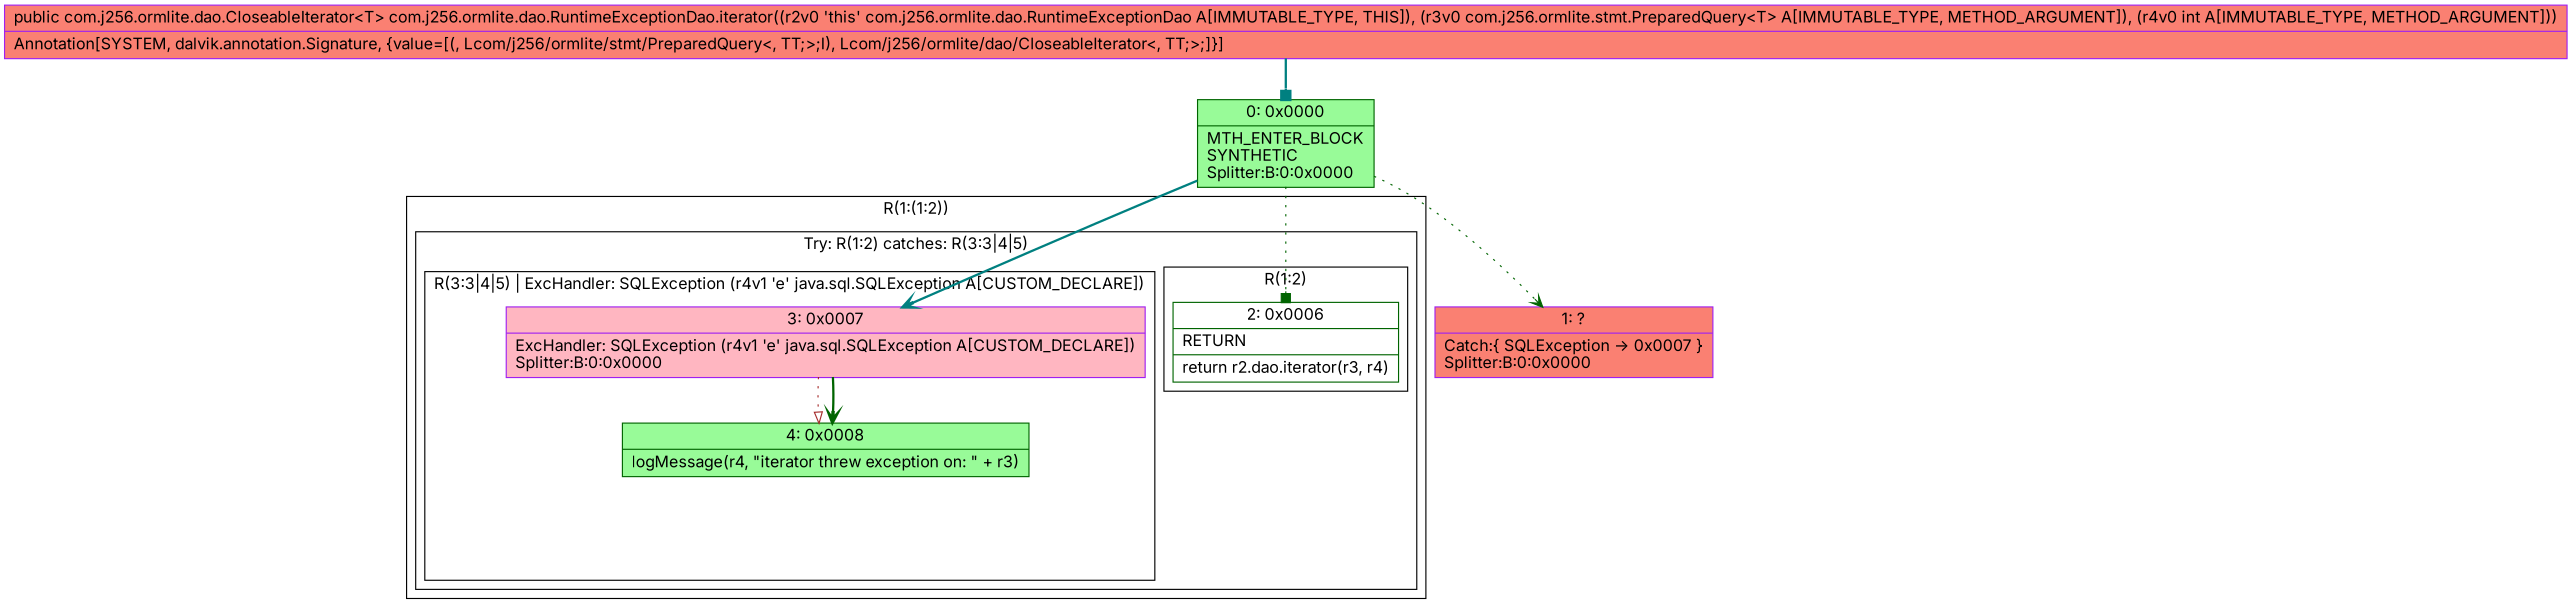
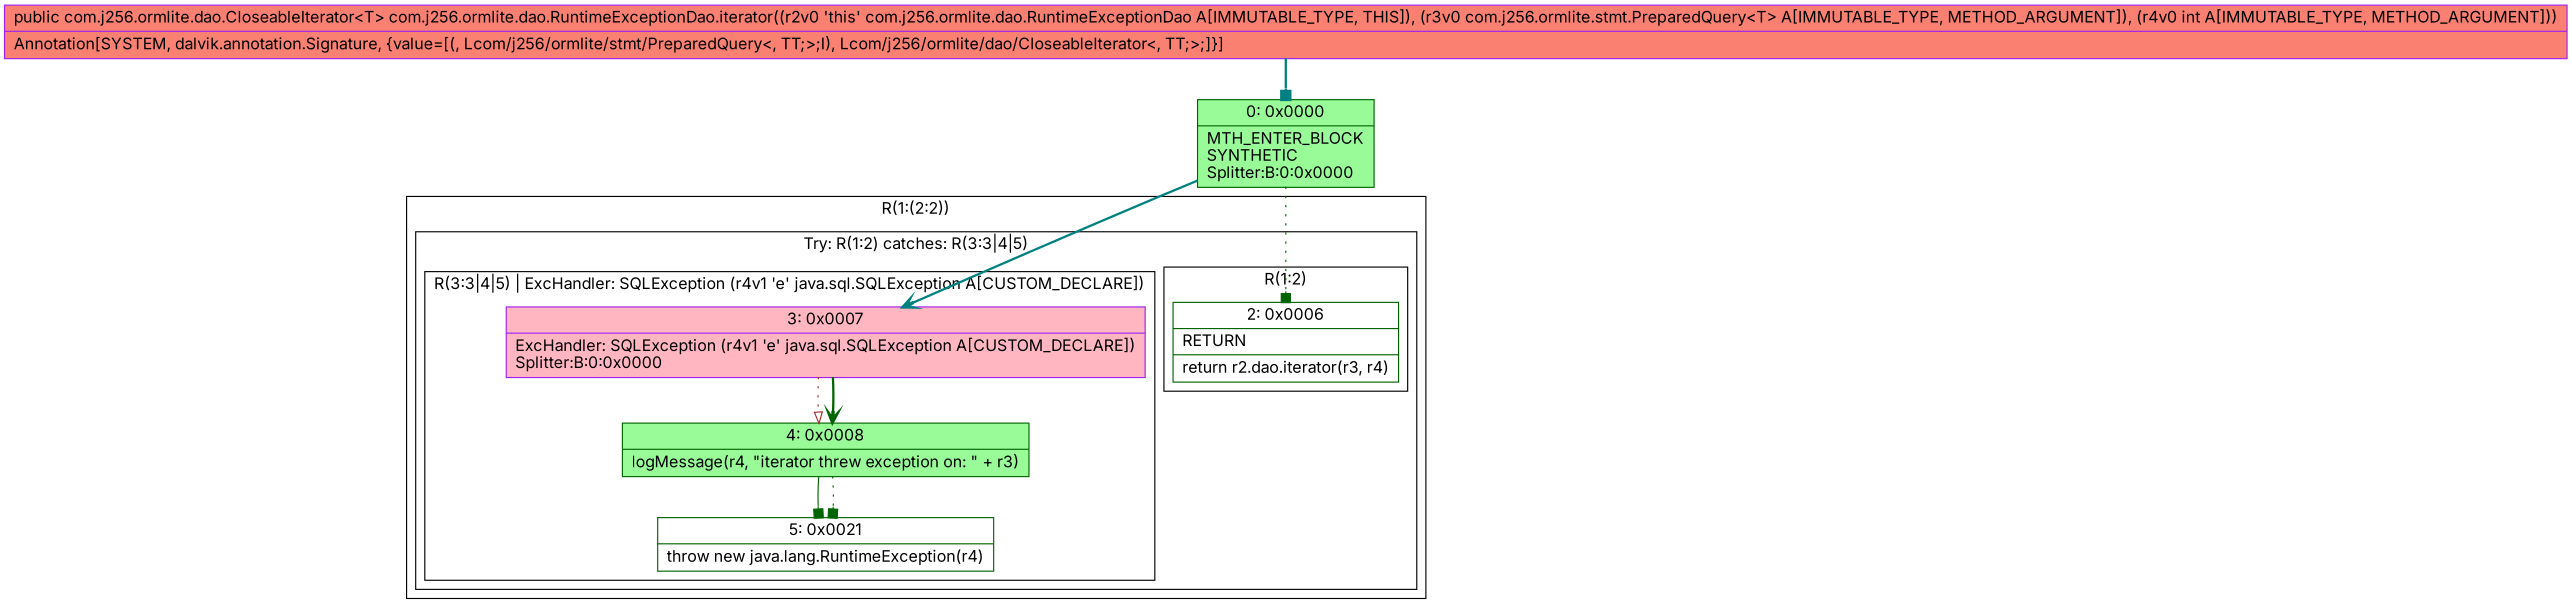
(916, 210) -> (916, 210)
(1574, 342) -> none
none -> (826, 544)
